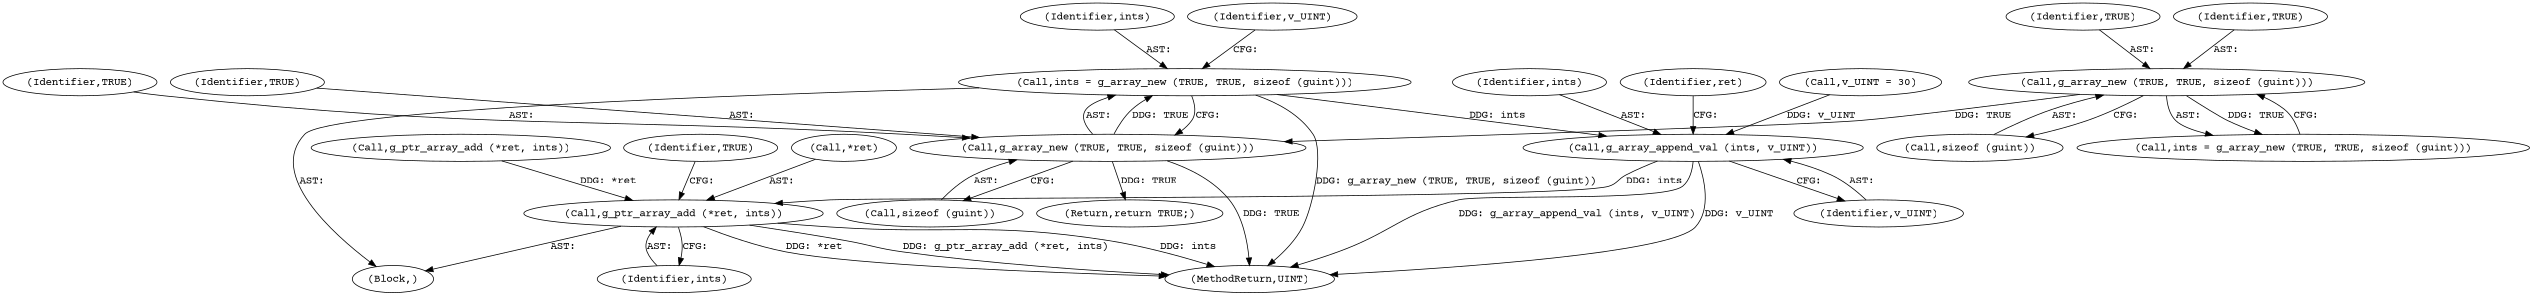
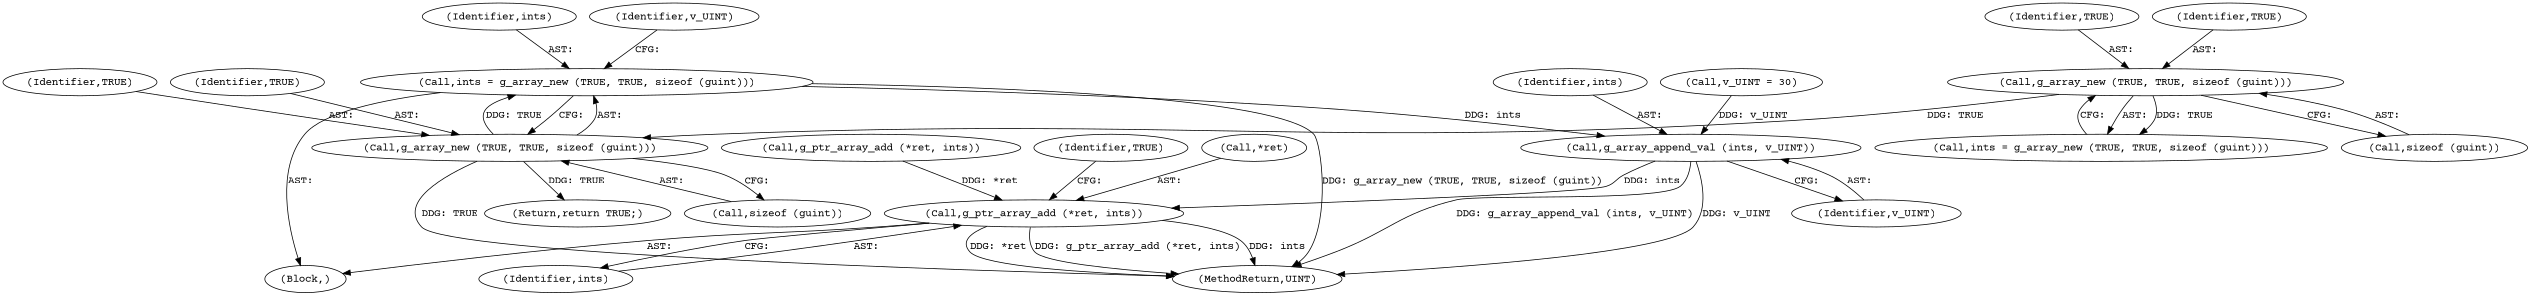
(1693, 82) -> none
